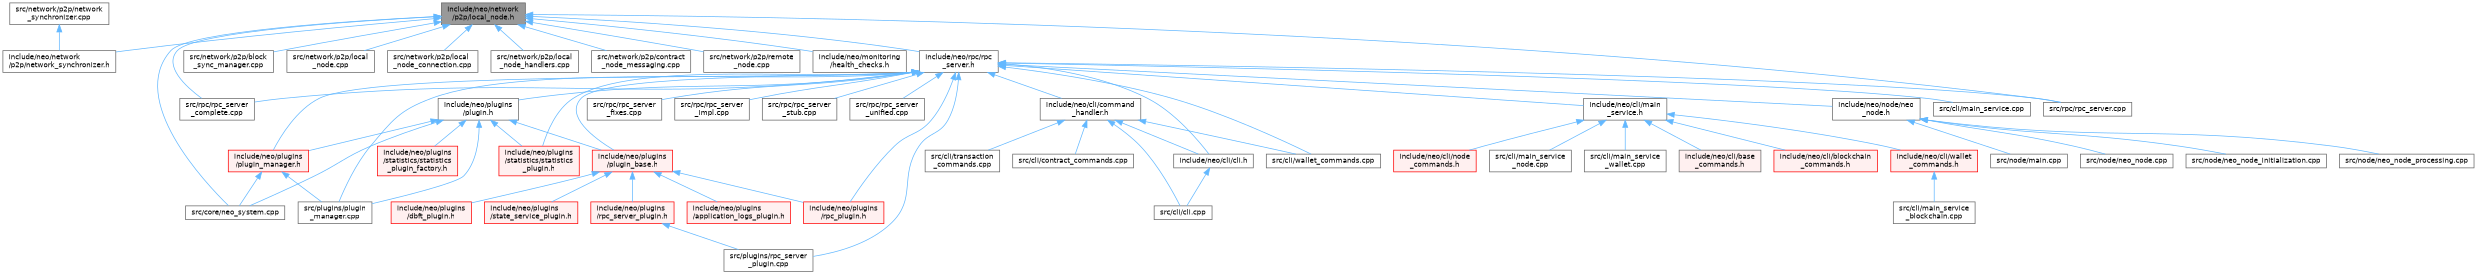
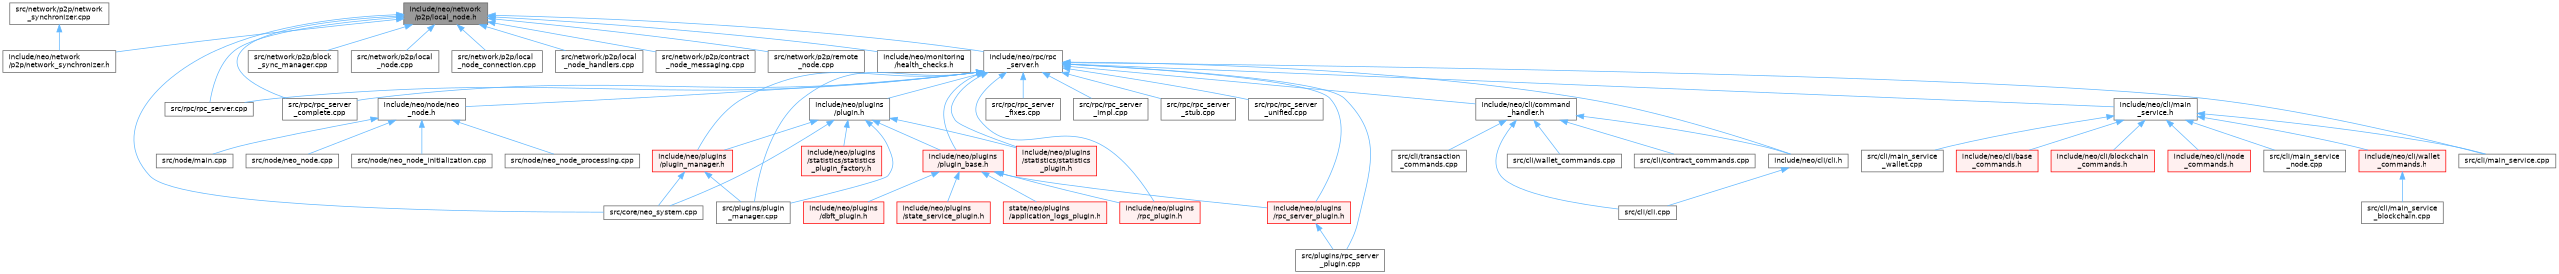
(1163, 96) -> (1329, 98)
none -> (2346, 130)
(1720, 161) -> (1997, 161)
(739, 213) -> (1055, 213)
